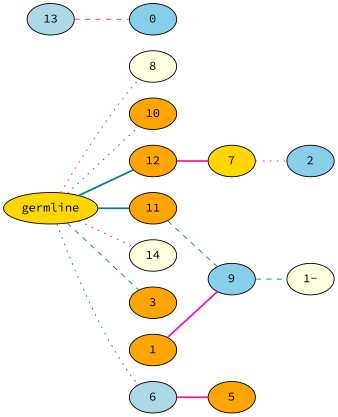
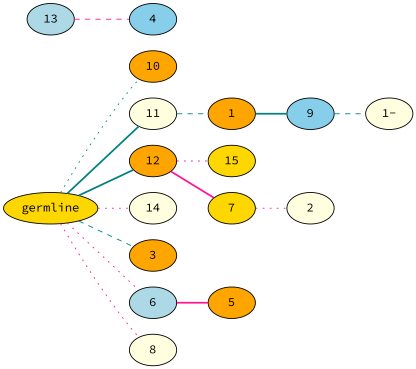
(153, 19) -> (153, 19)
none -> (232, 161)
(311, 161) -> (311, 208)
(153, 208) -> (153, 114)
(192, 244) -> (193, 114)
(92, 307) -> (103, 256)
(192, 315) -> (271, 114)
